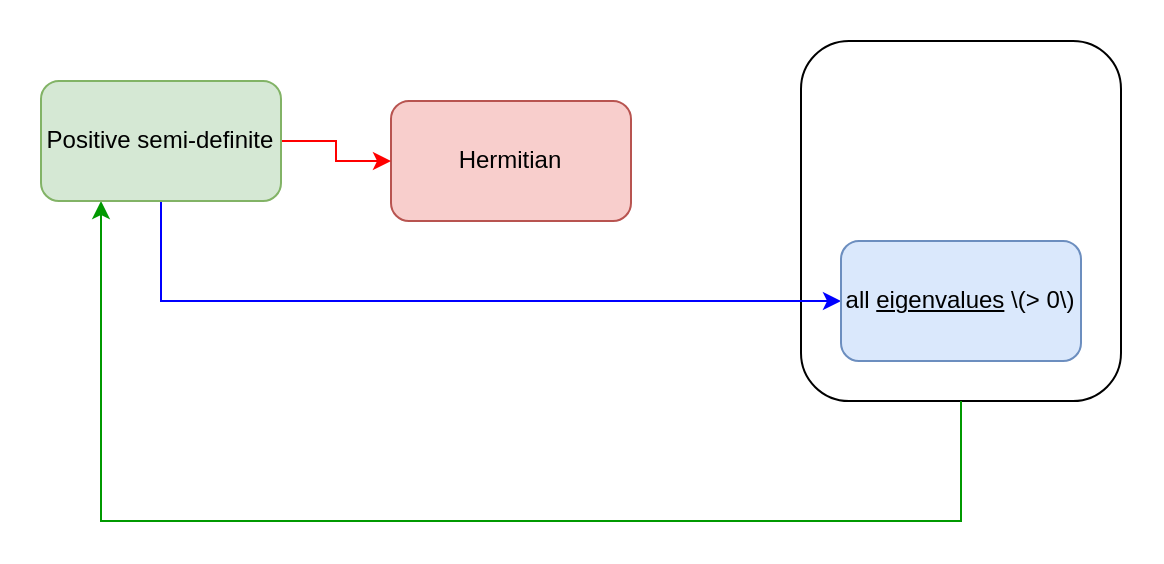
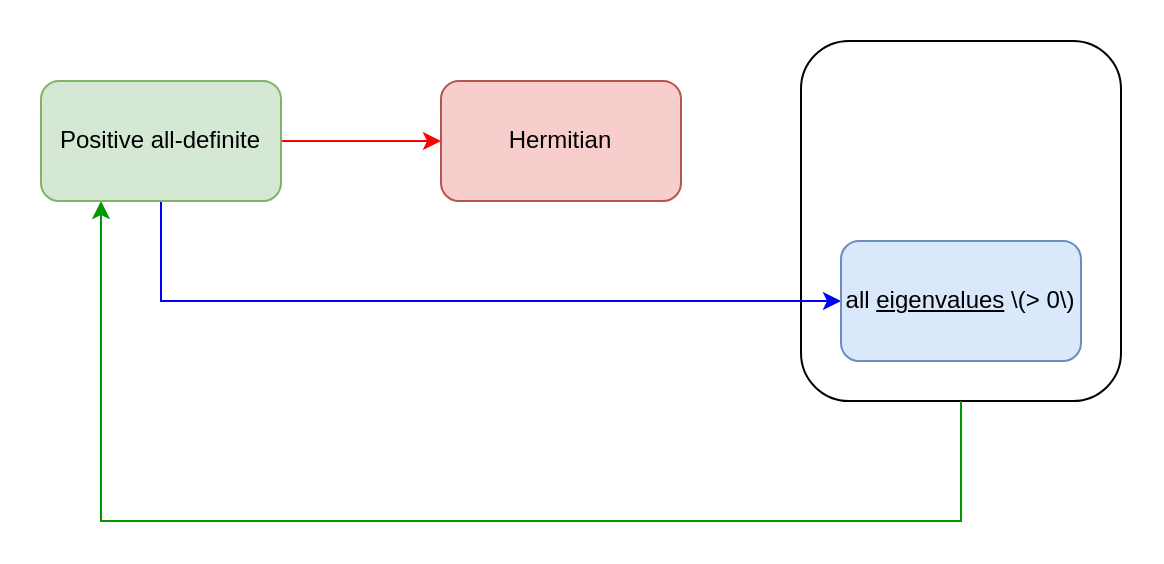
(161, 141) -> (161, 141)
(511, 161) -> (561, 141)
